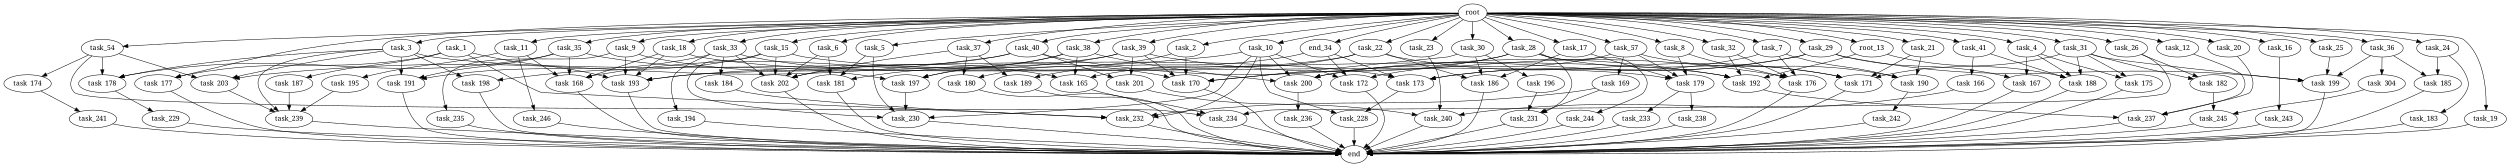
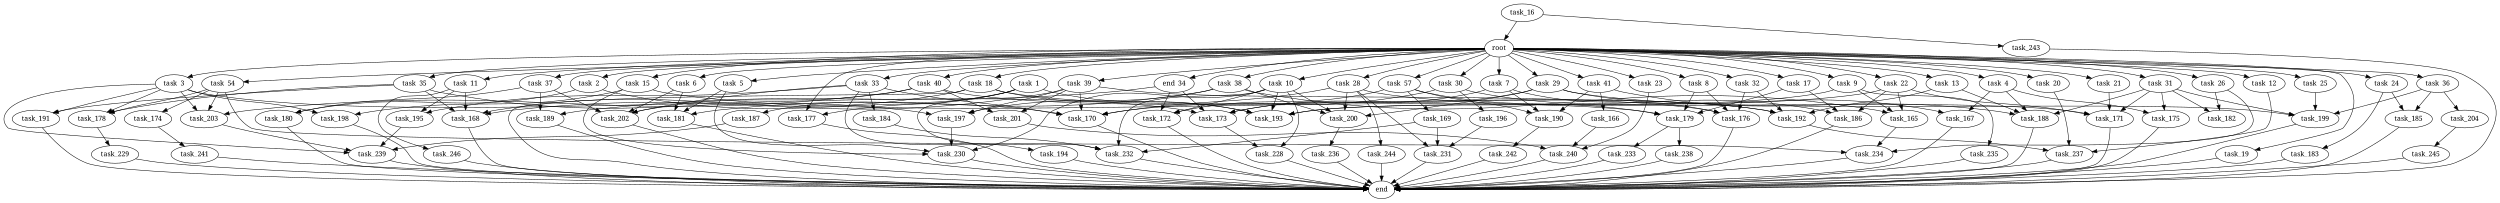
(1874, 17) -> (1512, 29)
(1872, 48) -> (1947, 84)
(776, 63) -> none
(1919, 63) -> (1580, 97)
(526, 69) -> (638, 96)
(2382, 84) -> (2465, 119)
(2214, 99) -> none
(972, 147) -> (695, 171)
